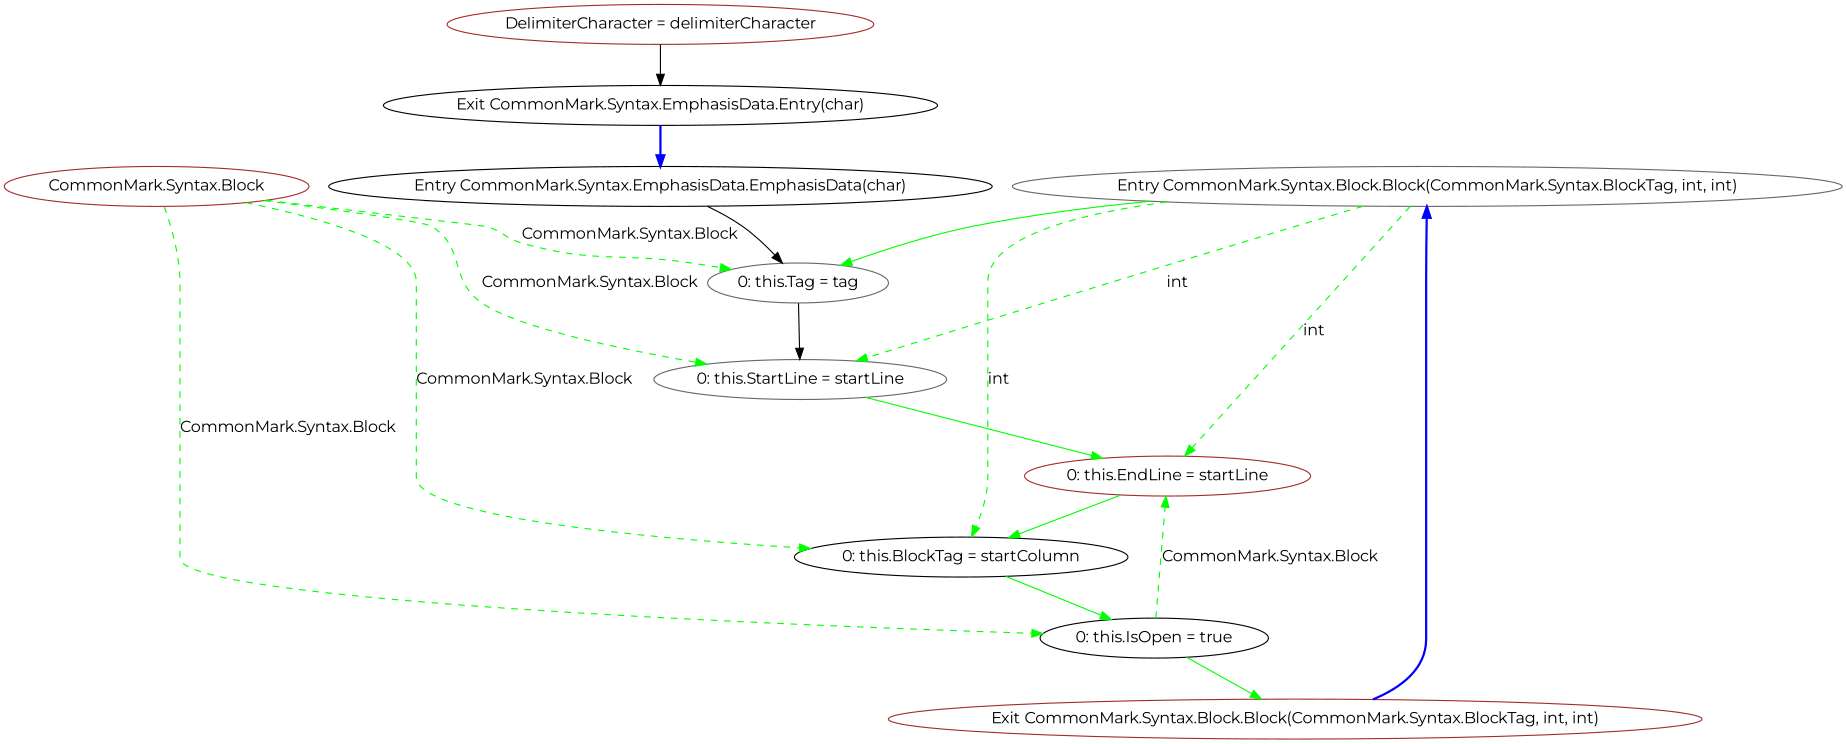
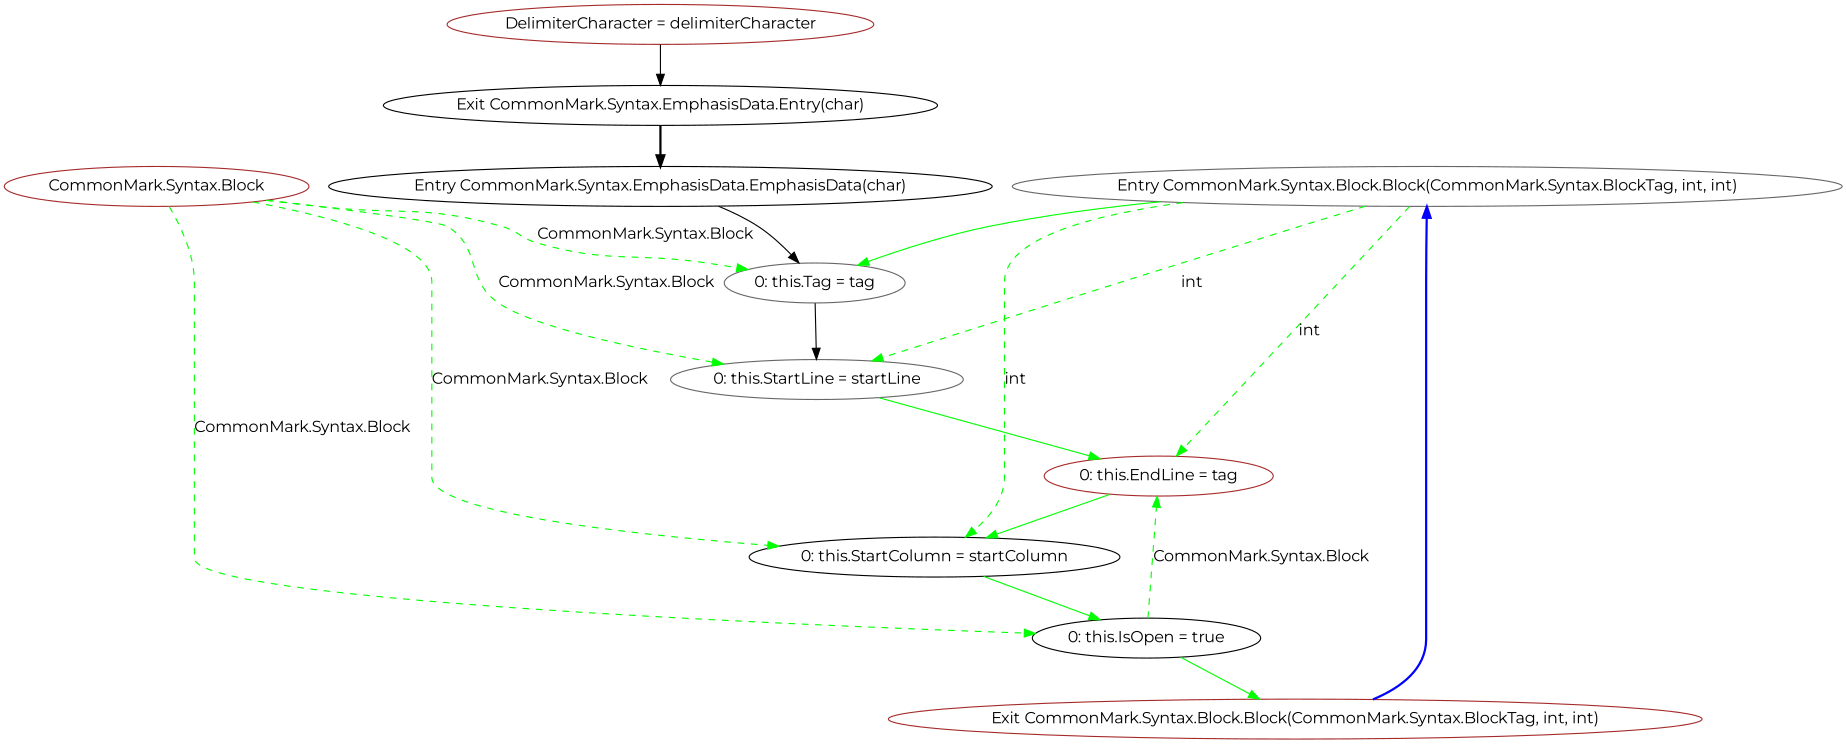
(660, 140) -> (660, 140)
(1168, 476) -> (1159, 476)
(961, 557) -> (935, 557)
